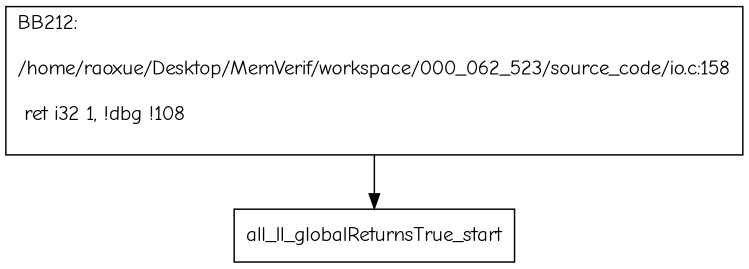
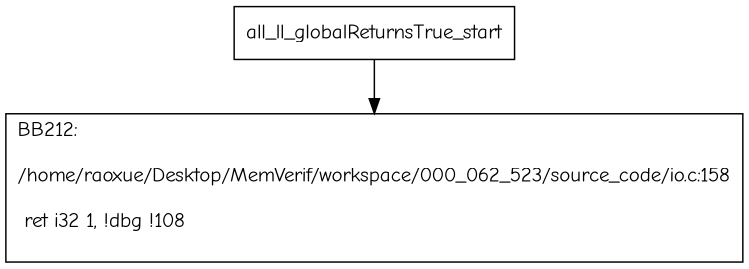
(374, 174) -> (374, 79)
